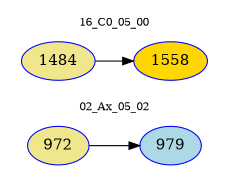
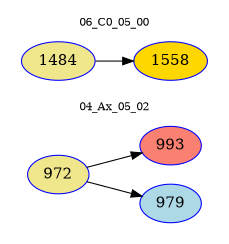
(114, 23) -> (114, 23)
(114, 108) -> (114, 108)
none -> (171, 146)
